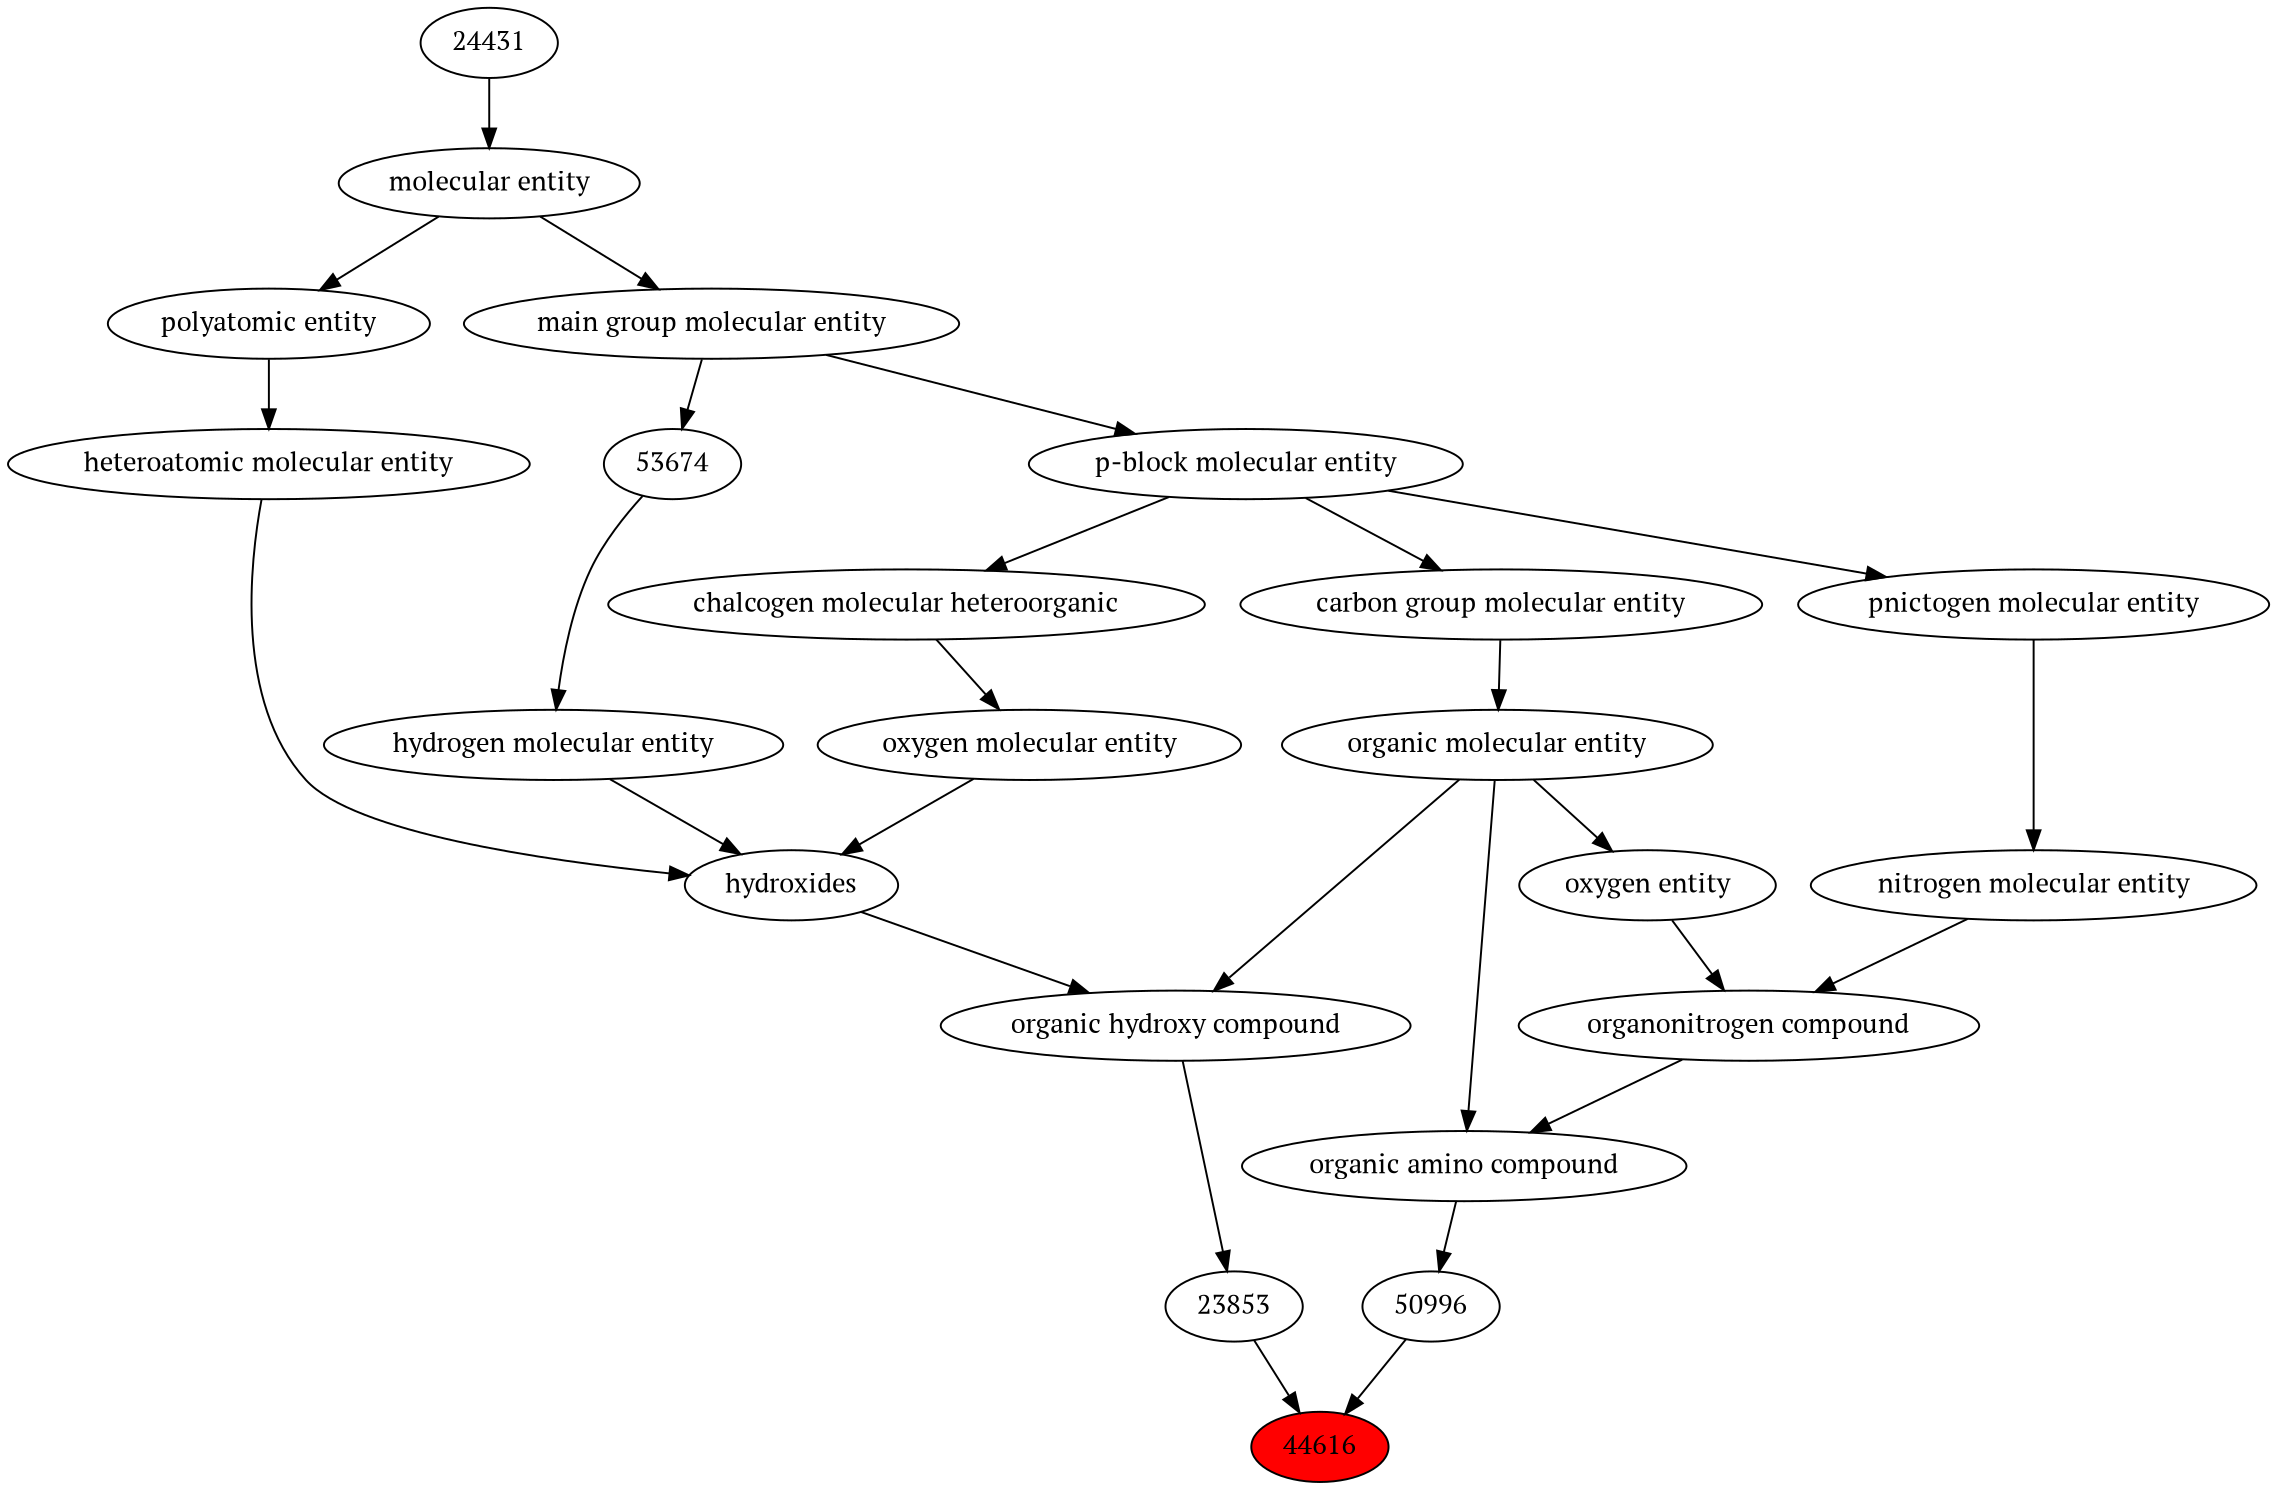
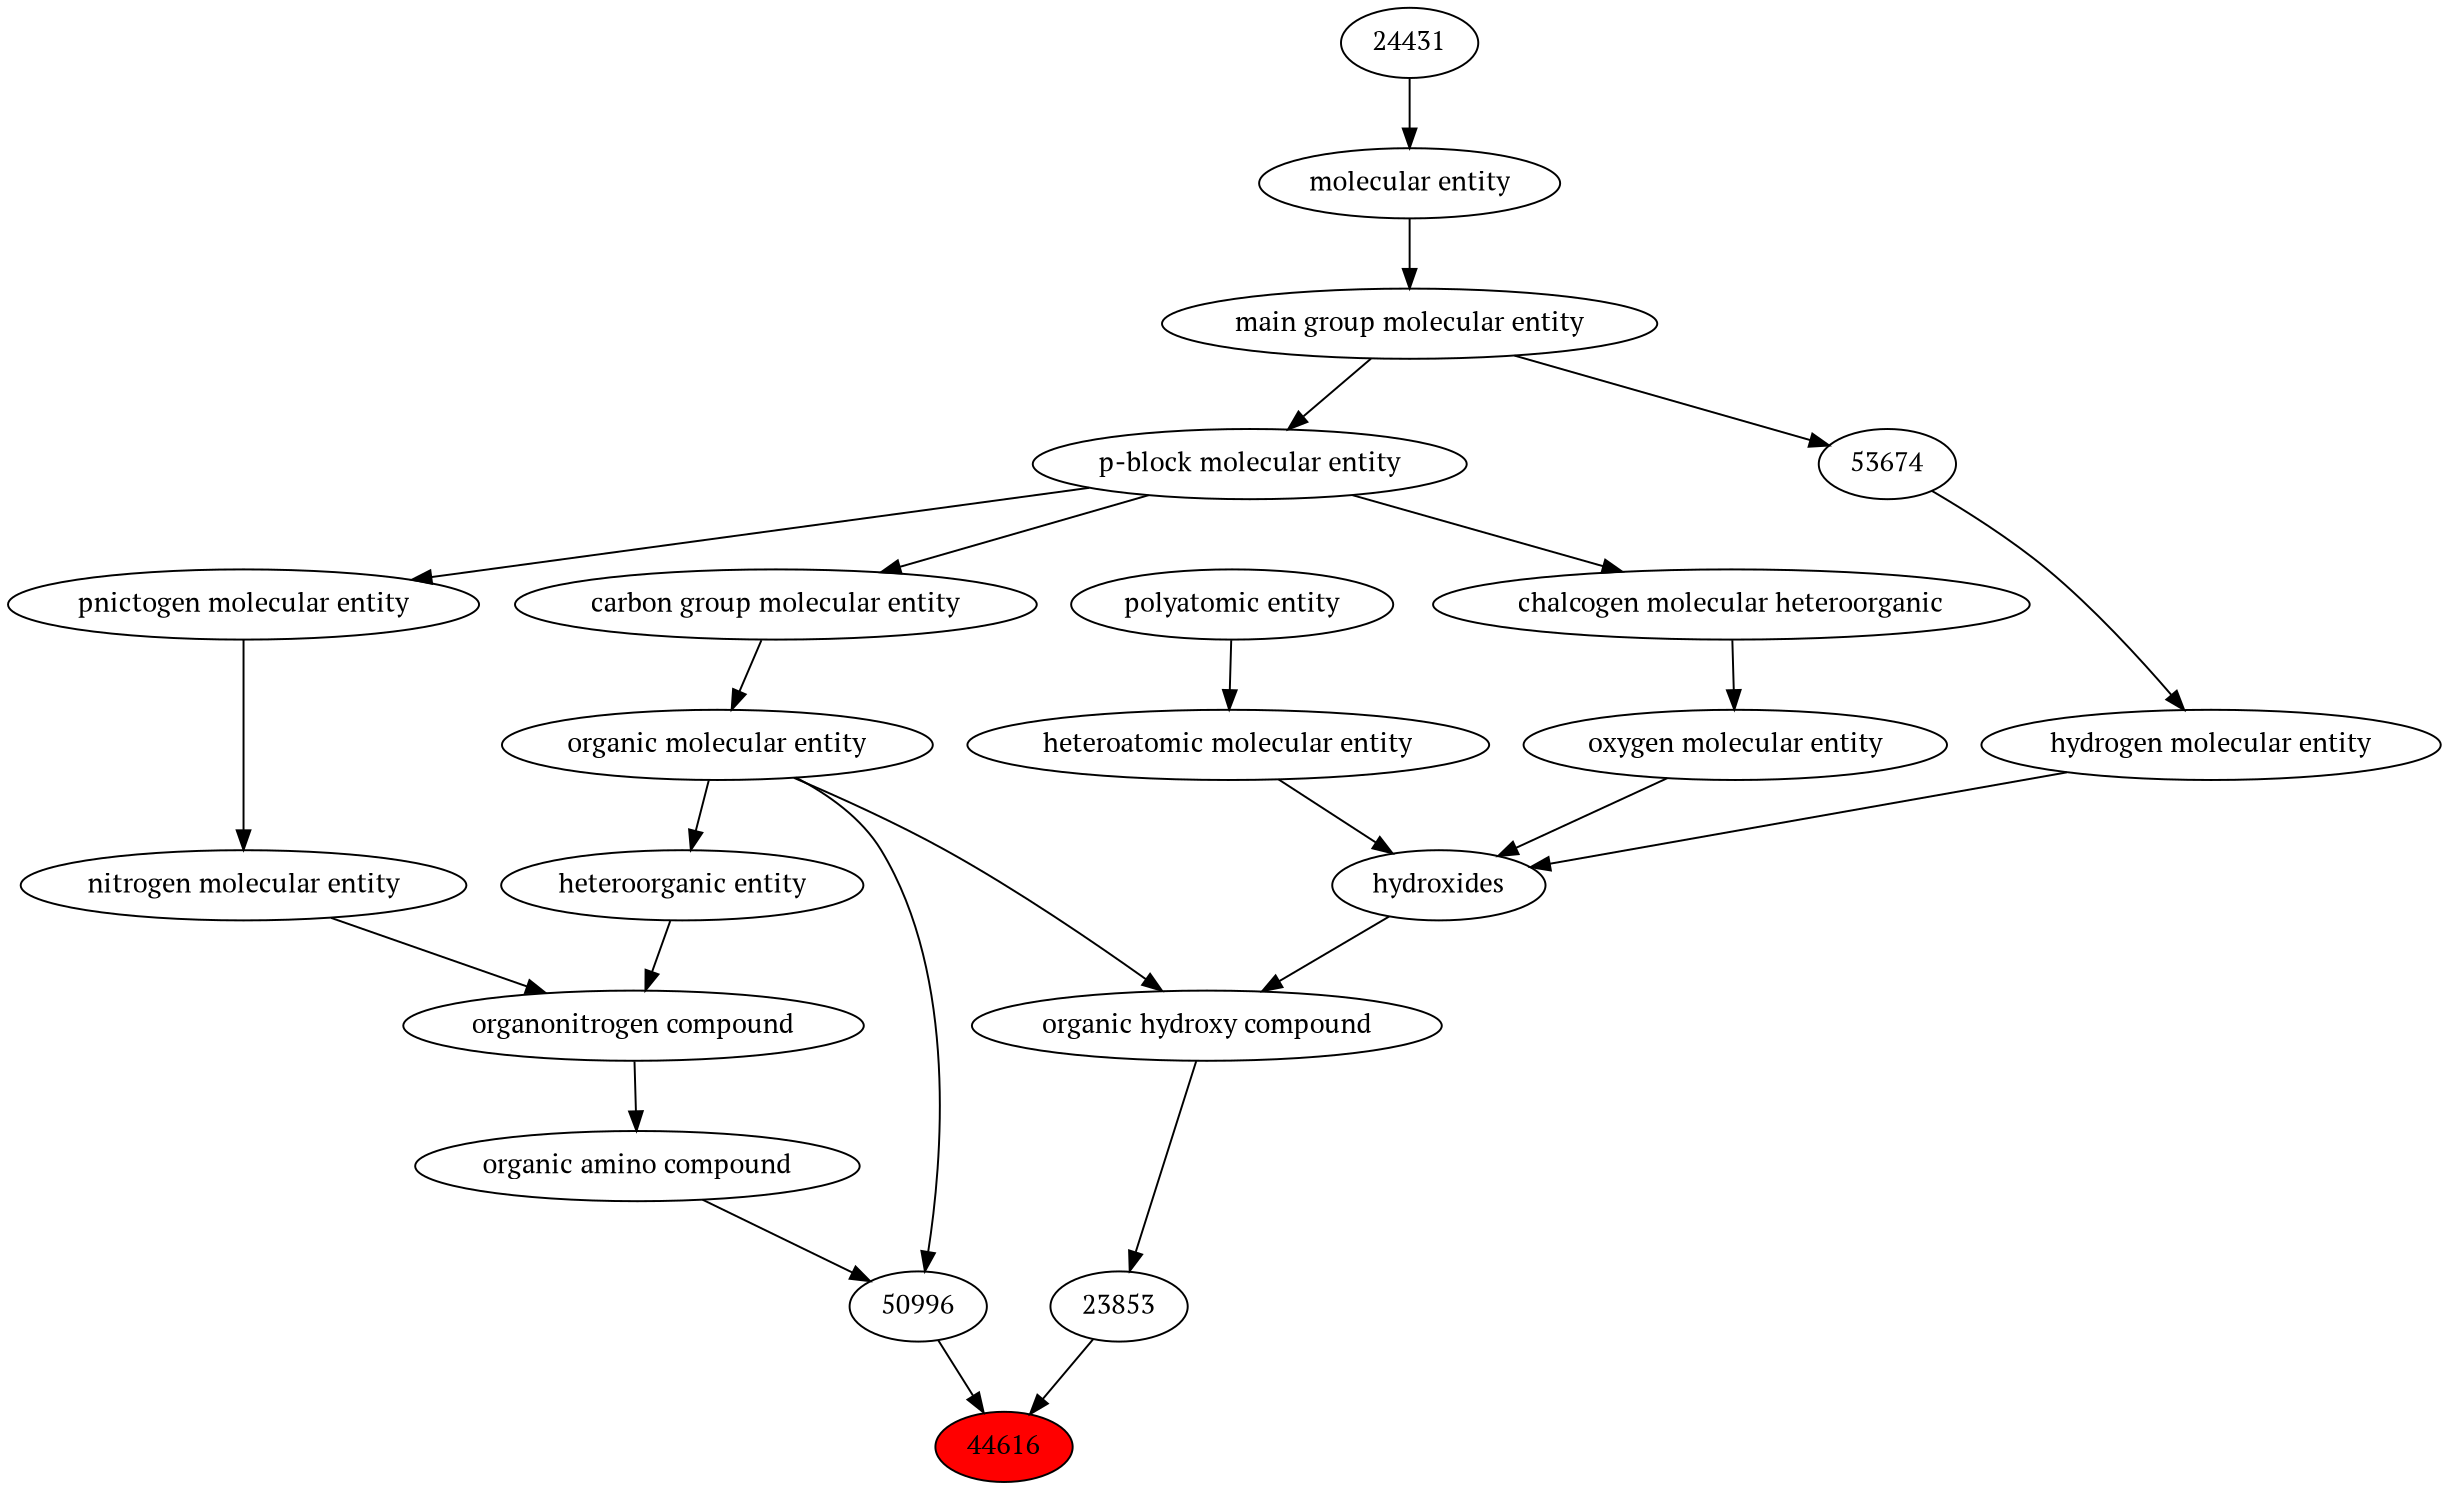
(388, 248) -> none
(1648, 885) -> (682, 885)
(1482, 946) -> (930, 990)
